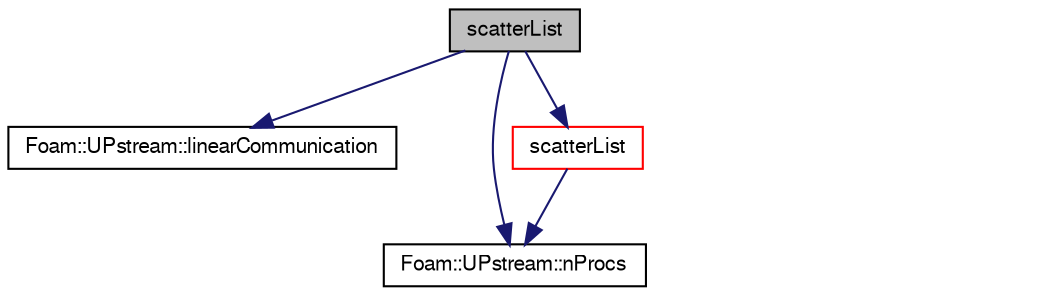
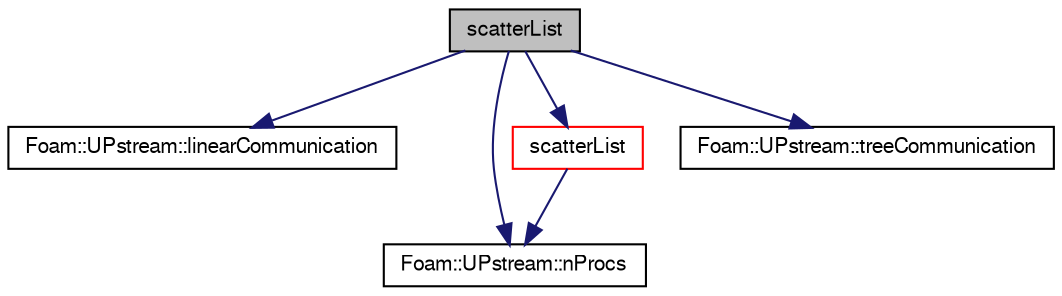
none -> (867, 148)
